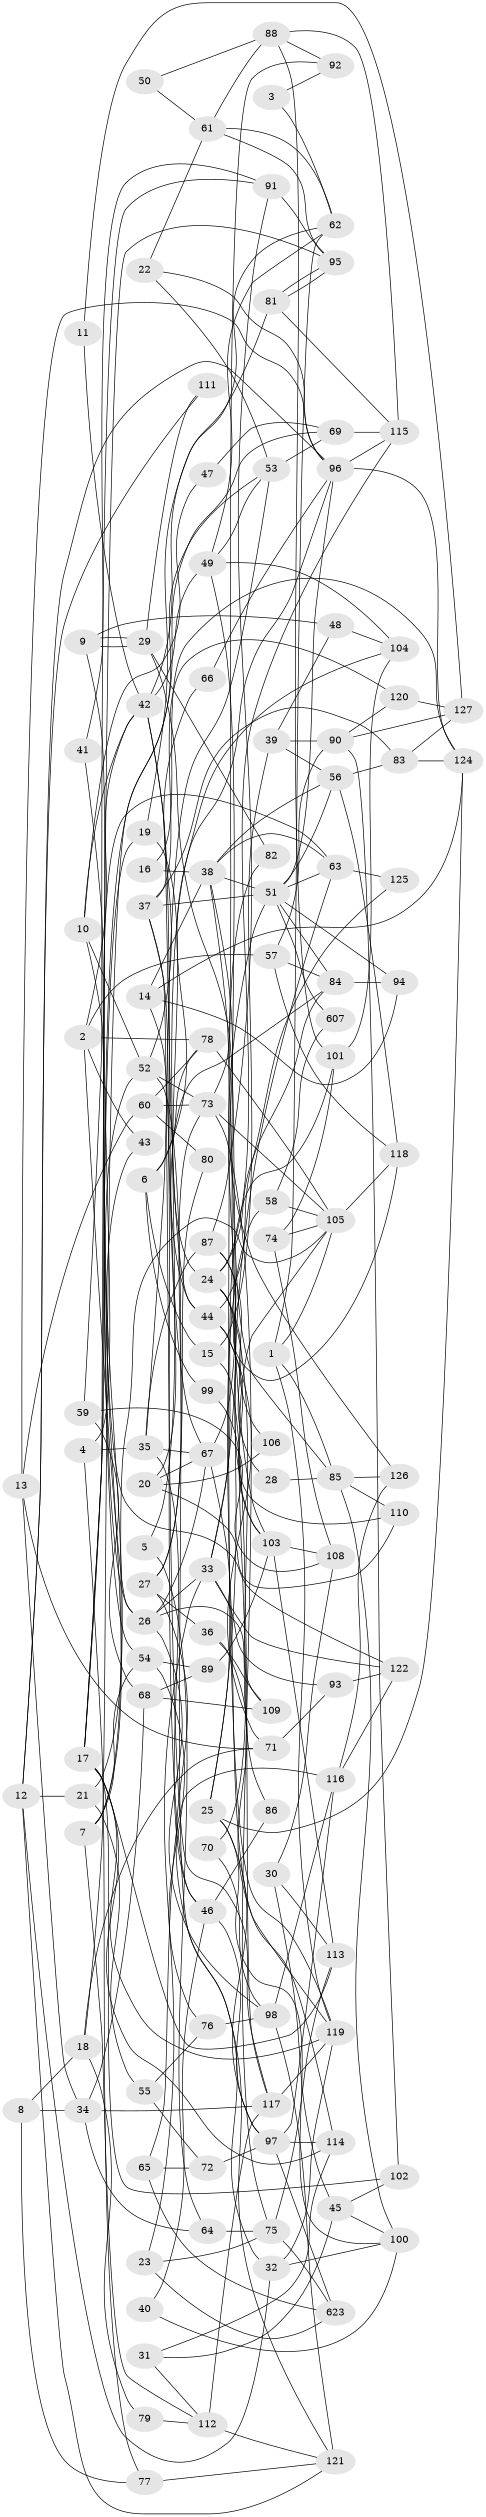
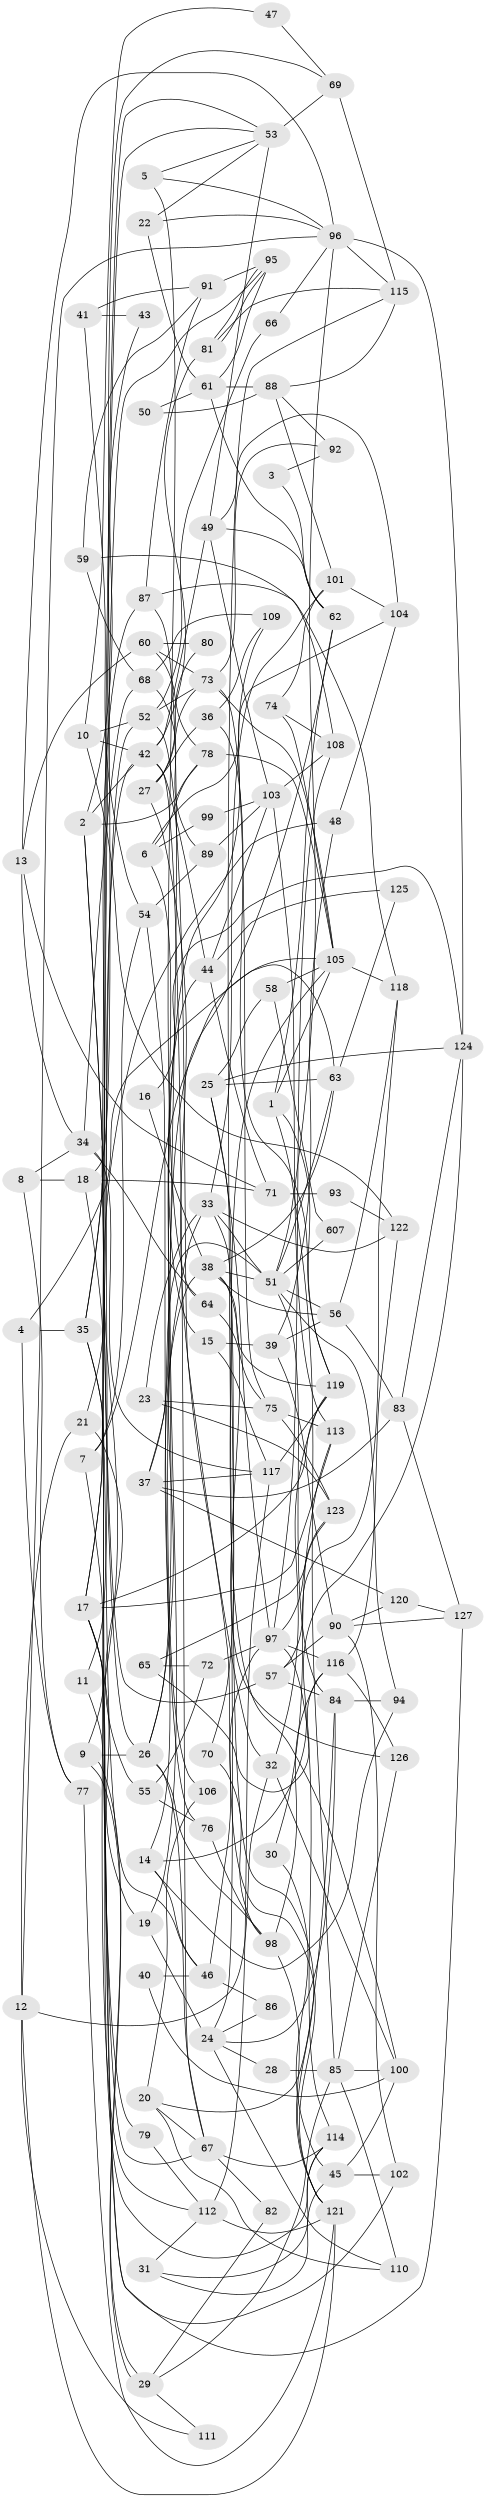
none -> (208, 156)
(114, 1488) -> (119, 316)
(239, 1645) -> (253, 1876)
(309, 1717) -> (297, 1323)
(336, 2313) -> (336, 1512)
